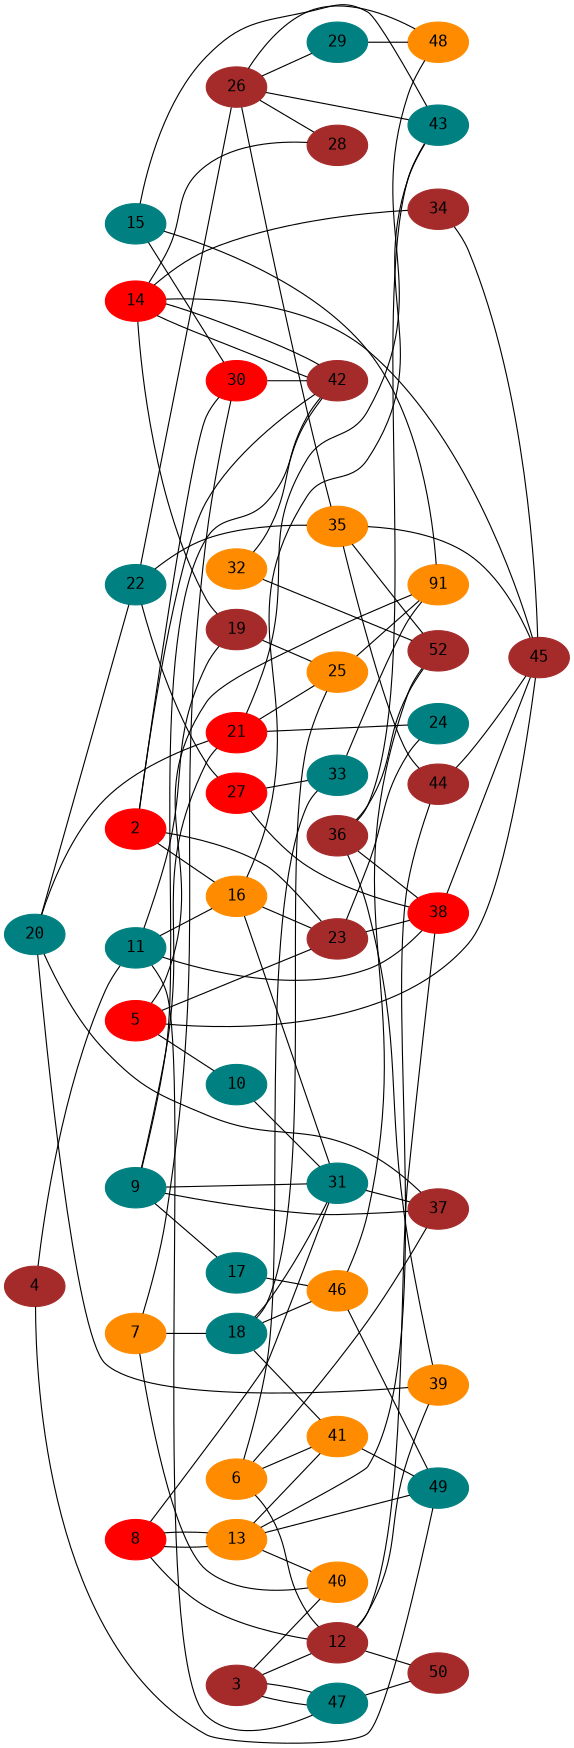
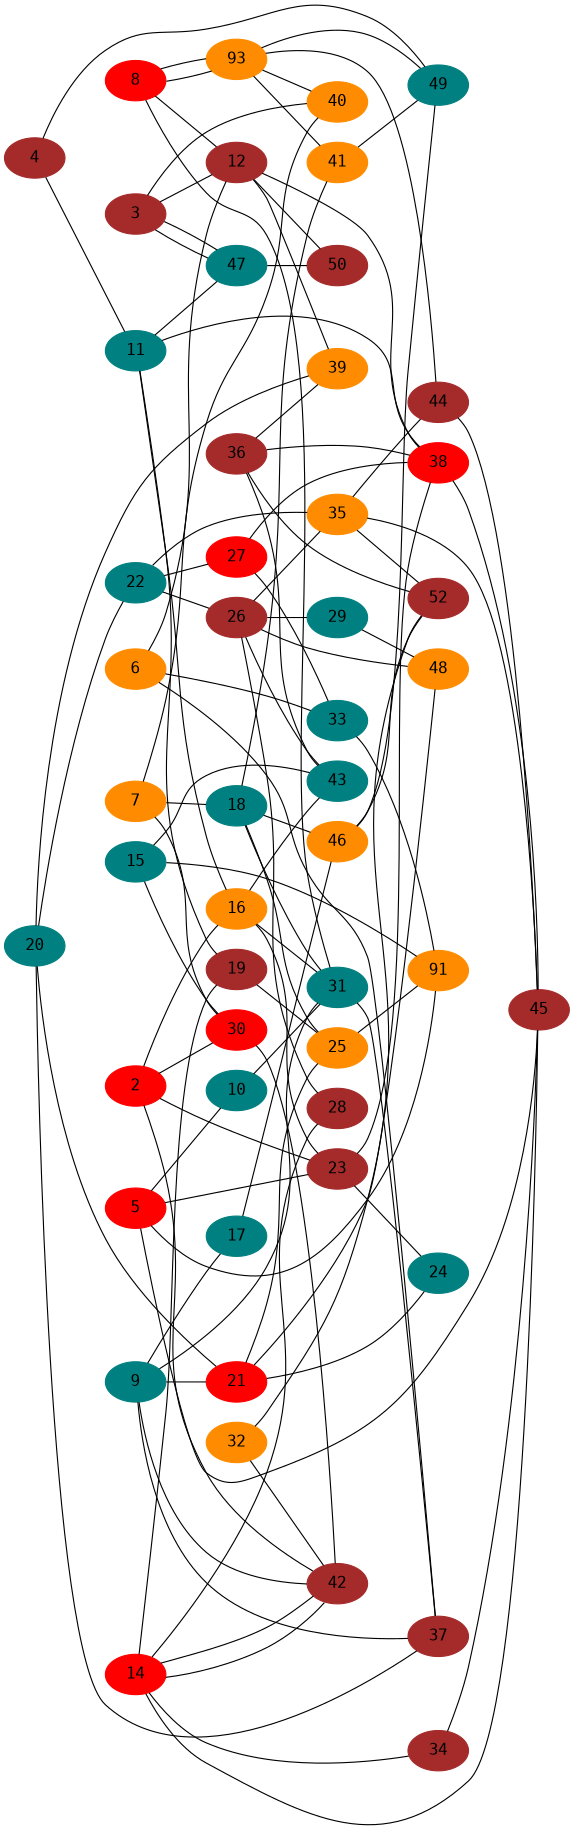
(287, 1458) -> none
(236, 1540) -> (236, 59)
